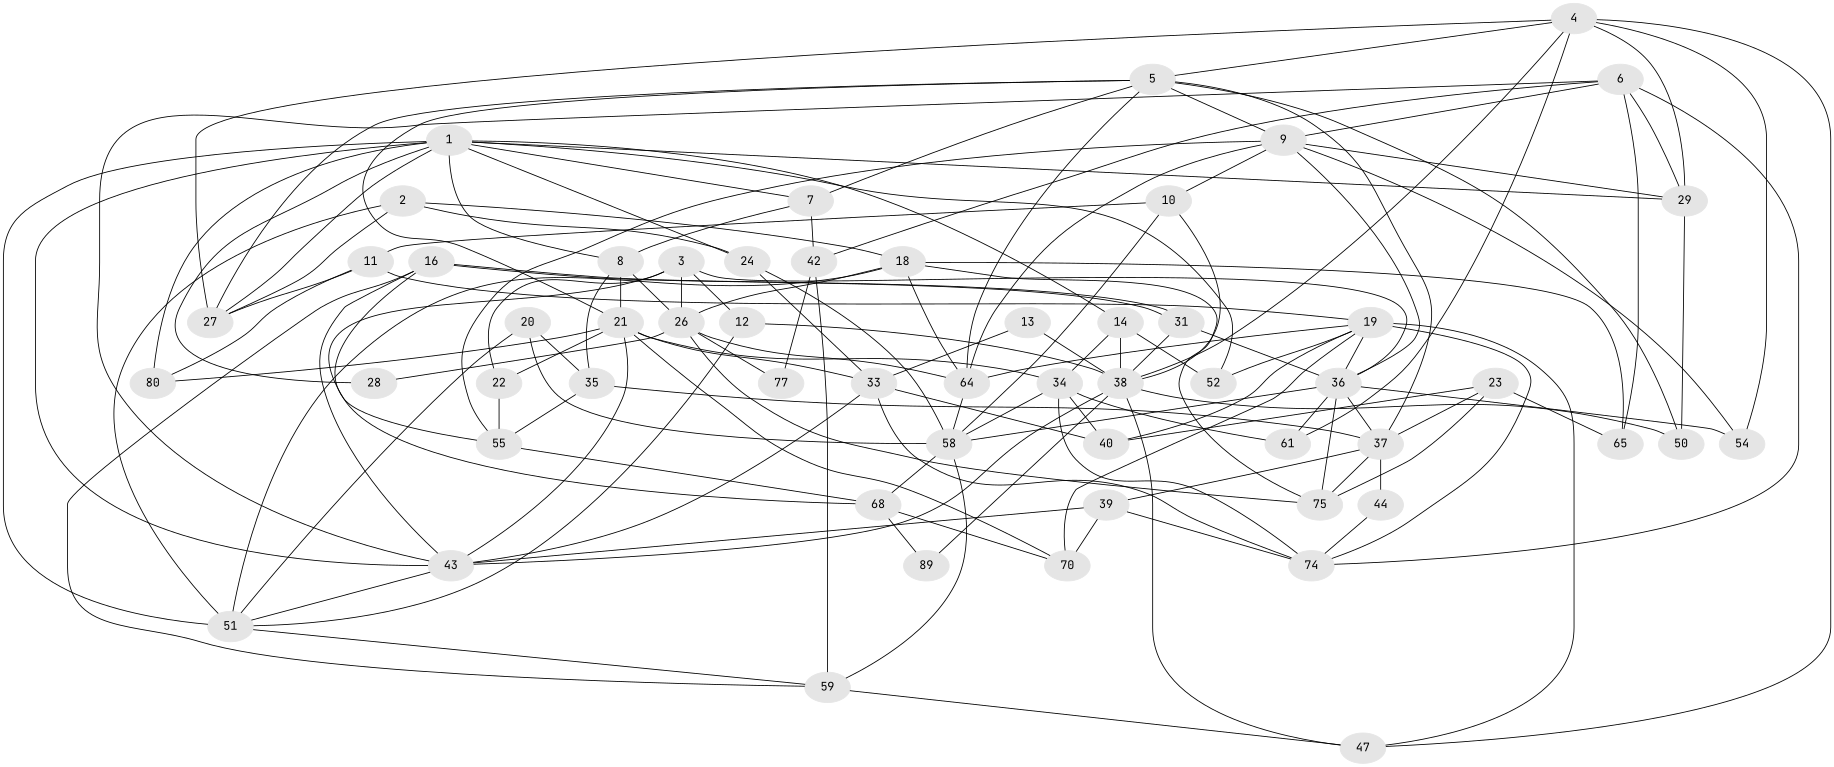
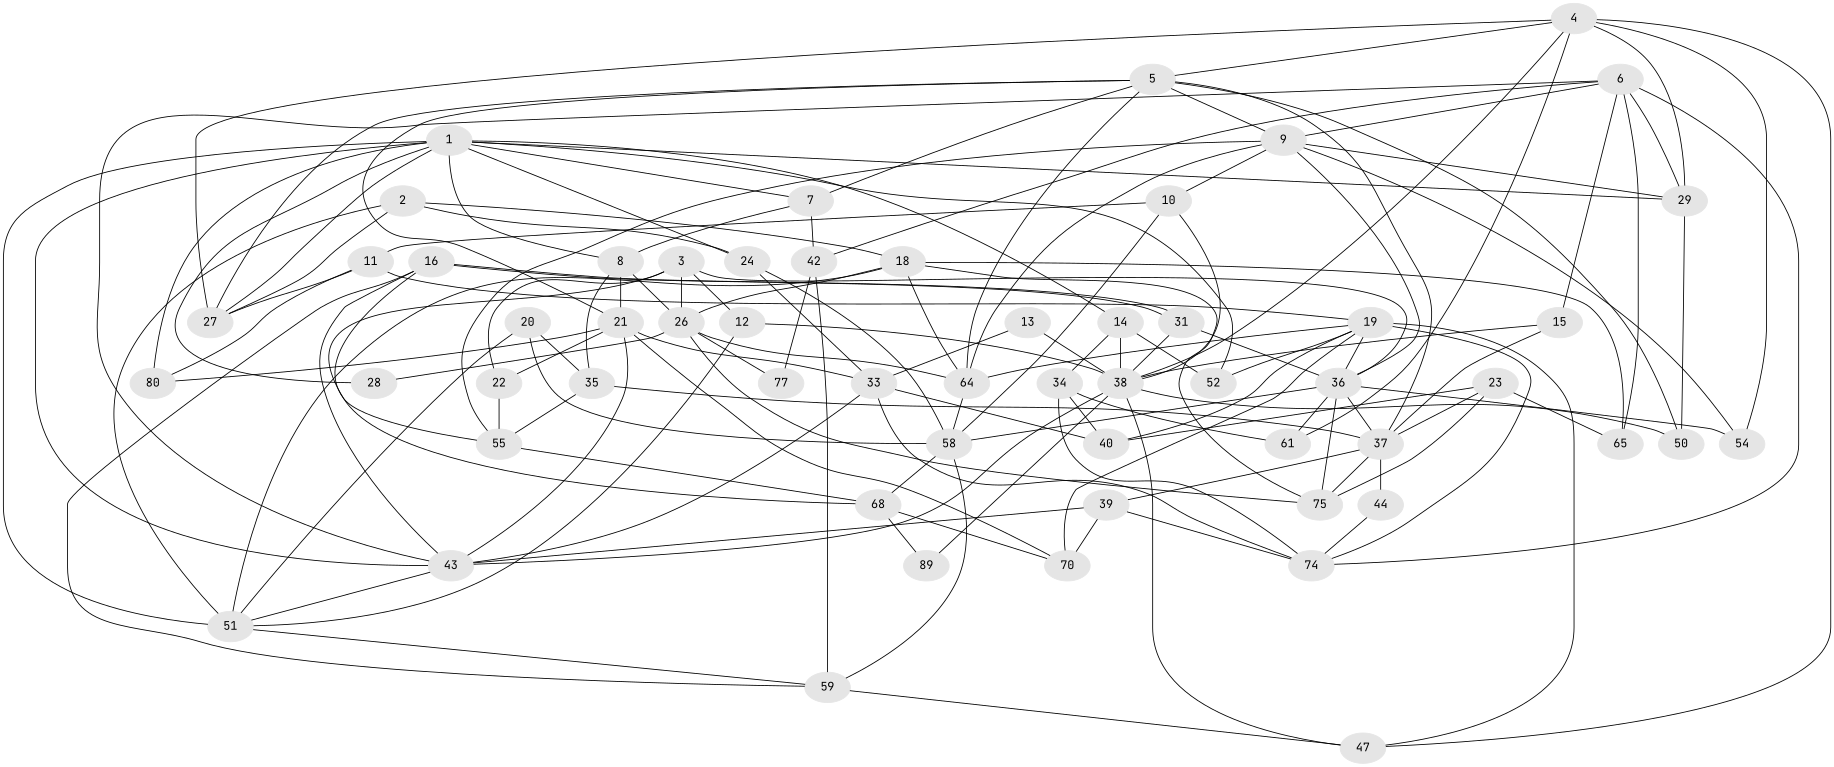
none -> (1560, 323)
(909, 359) -> none
(993, 420) -> none
